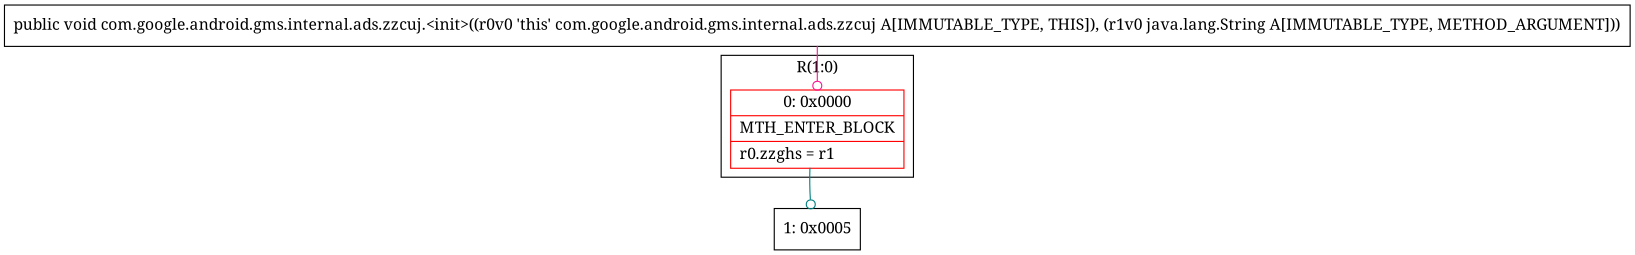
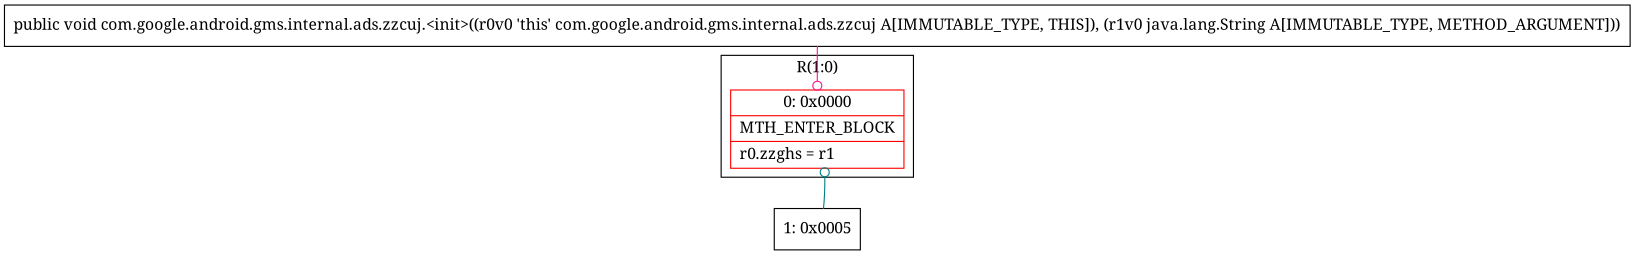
(810, 185) -> (825, 193)
